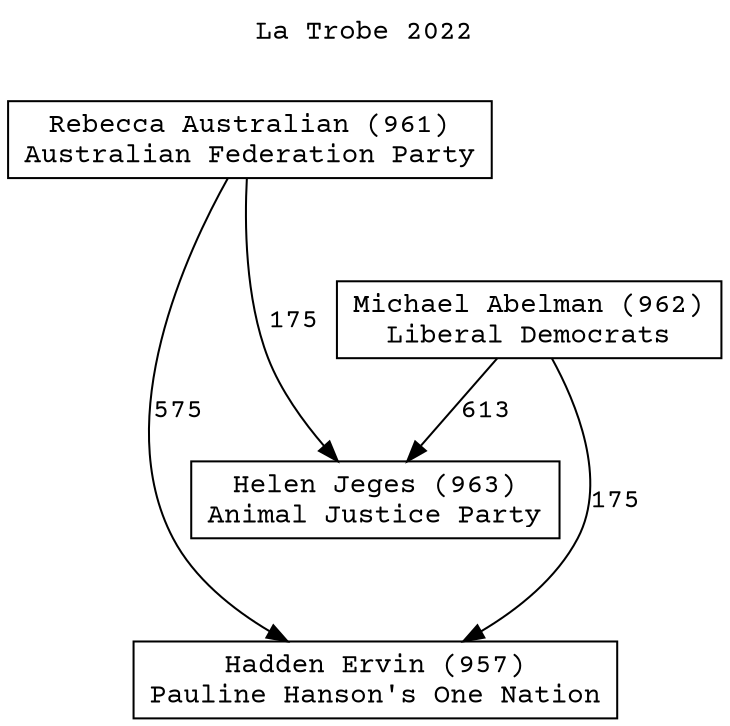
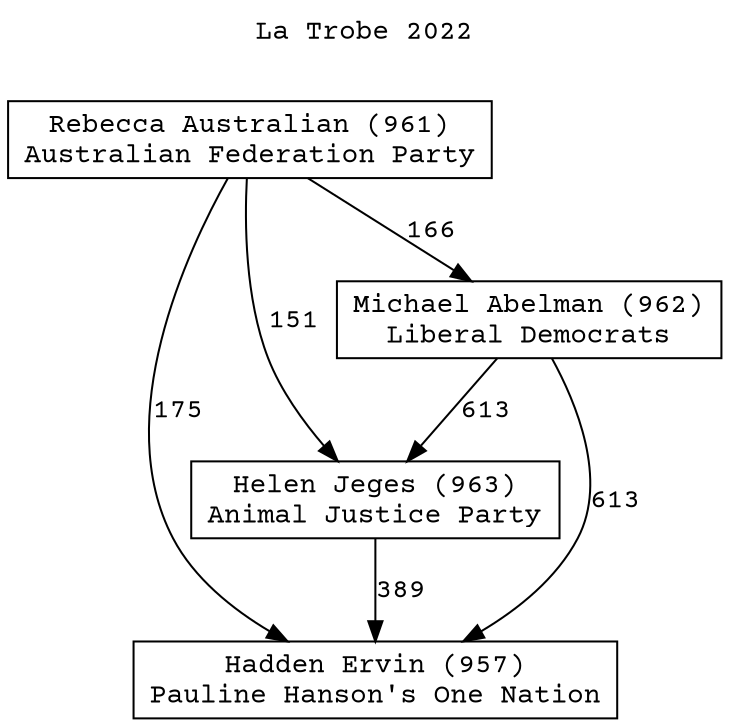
none -> (381, 224)
(293, 320) -> (293, 320)
(178, 410) -> (178, 410)
(615, 500) -> (615, 500)
none -> (375, 580)
